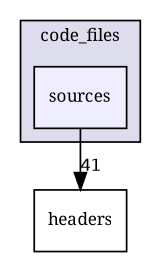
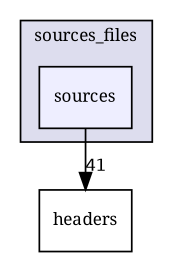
(80, 37) -> (86, 37)
